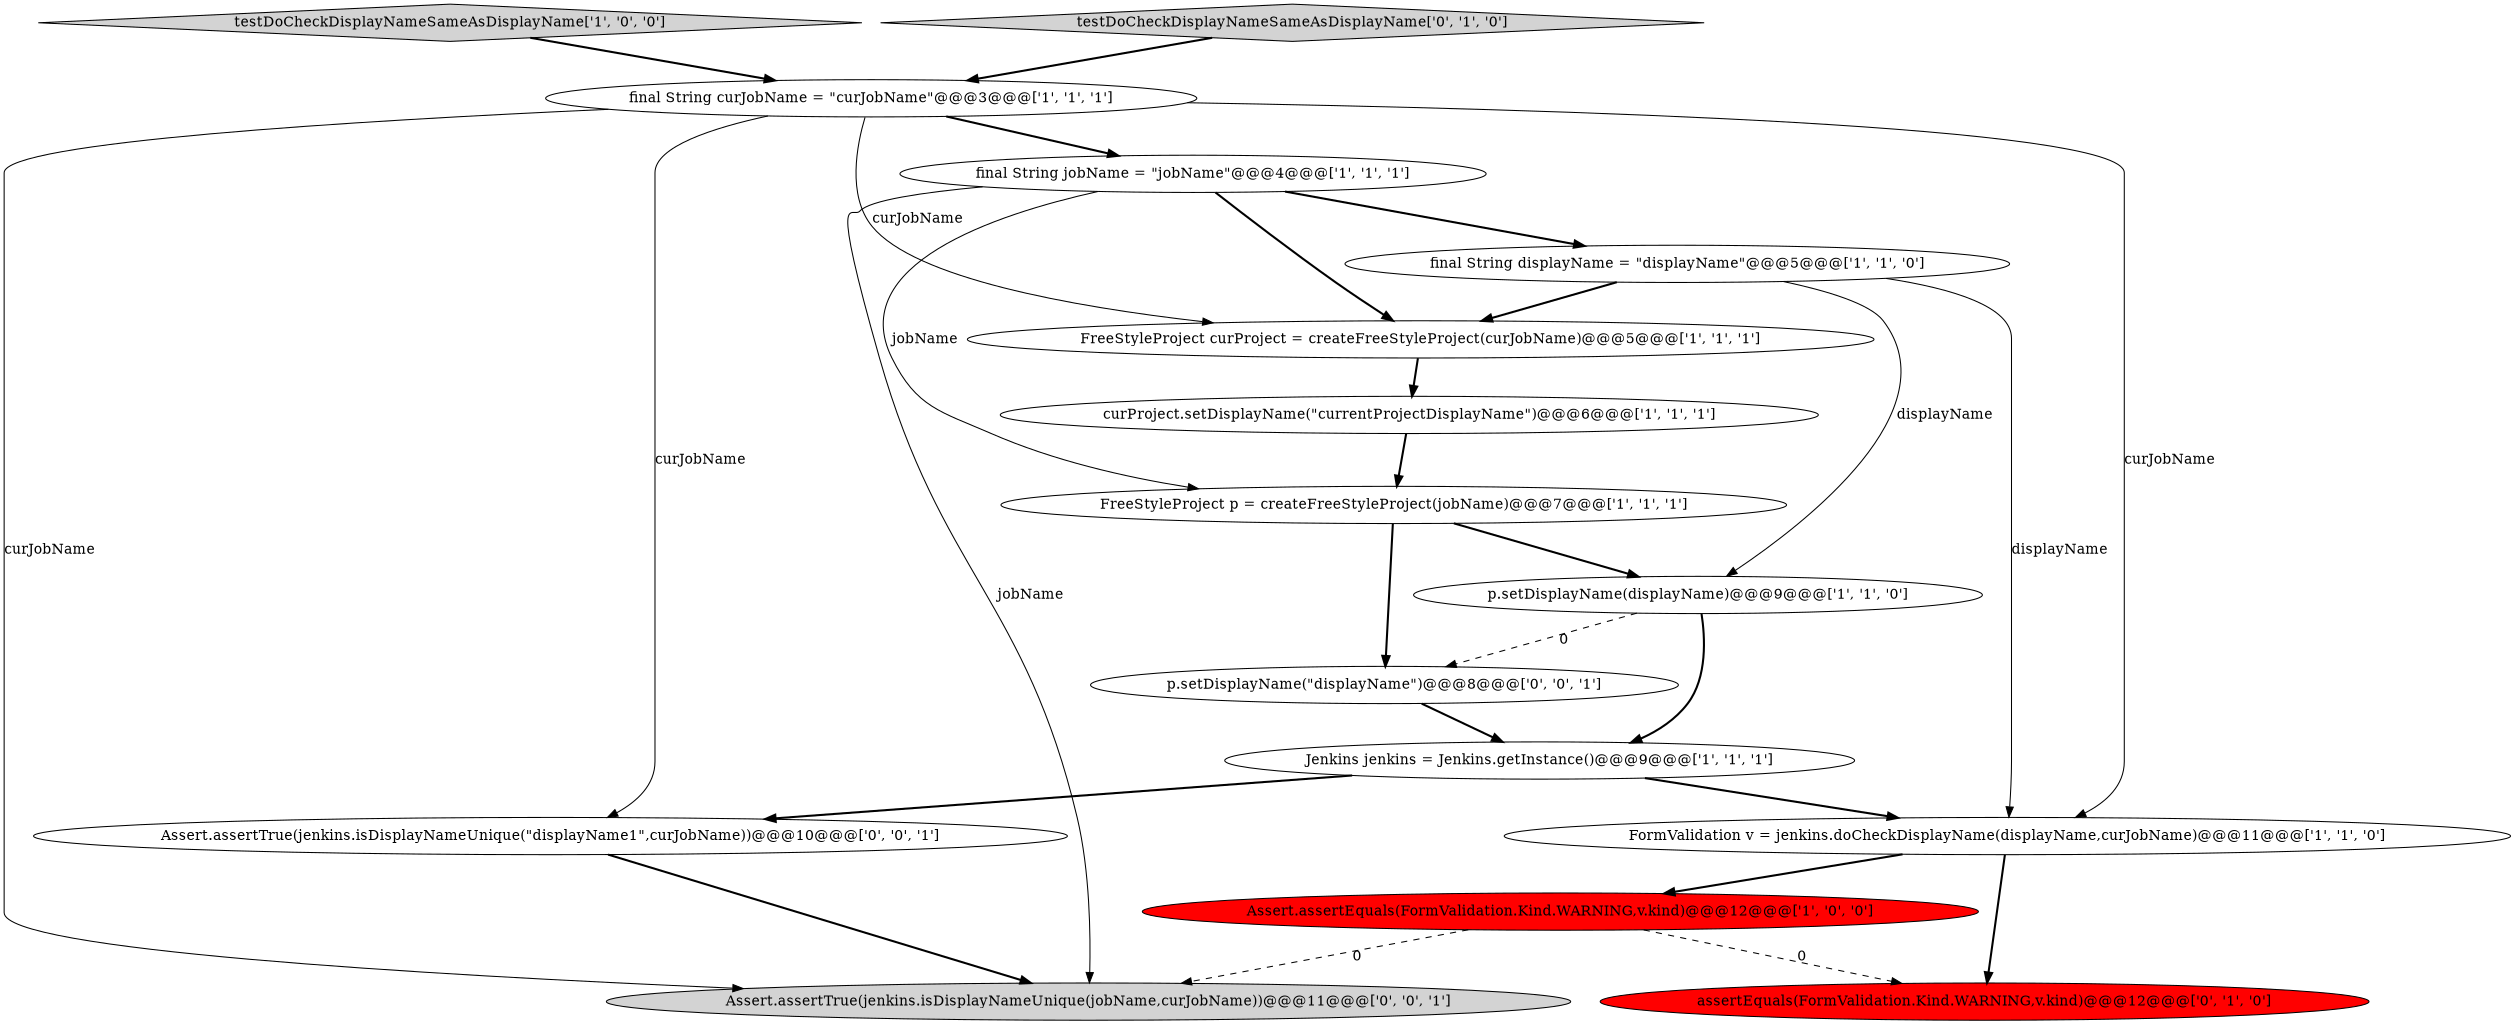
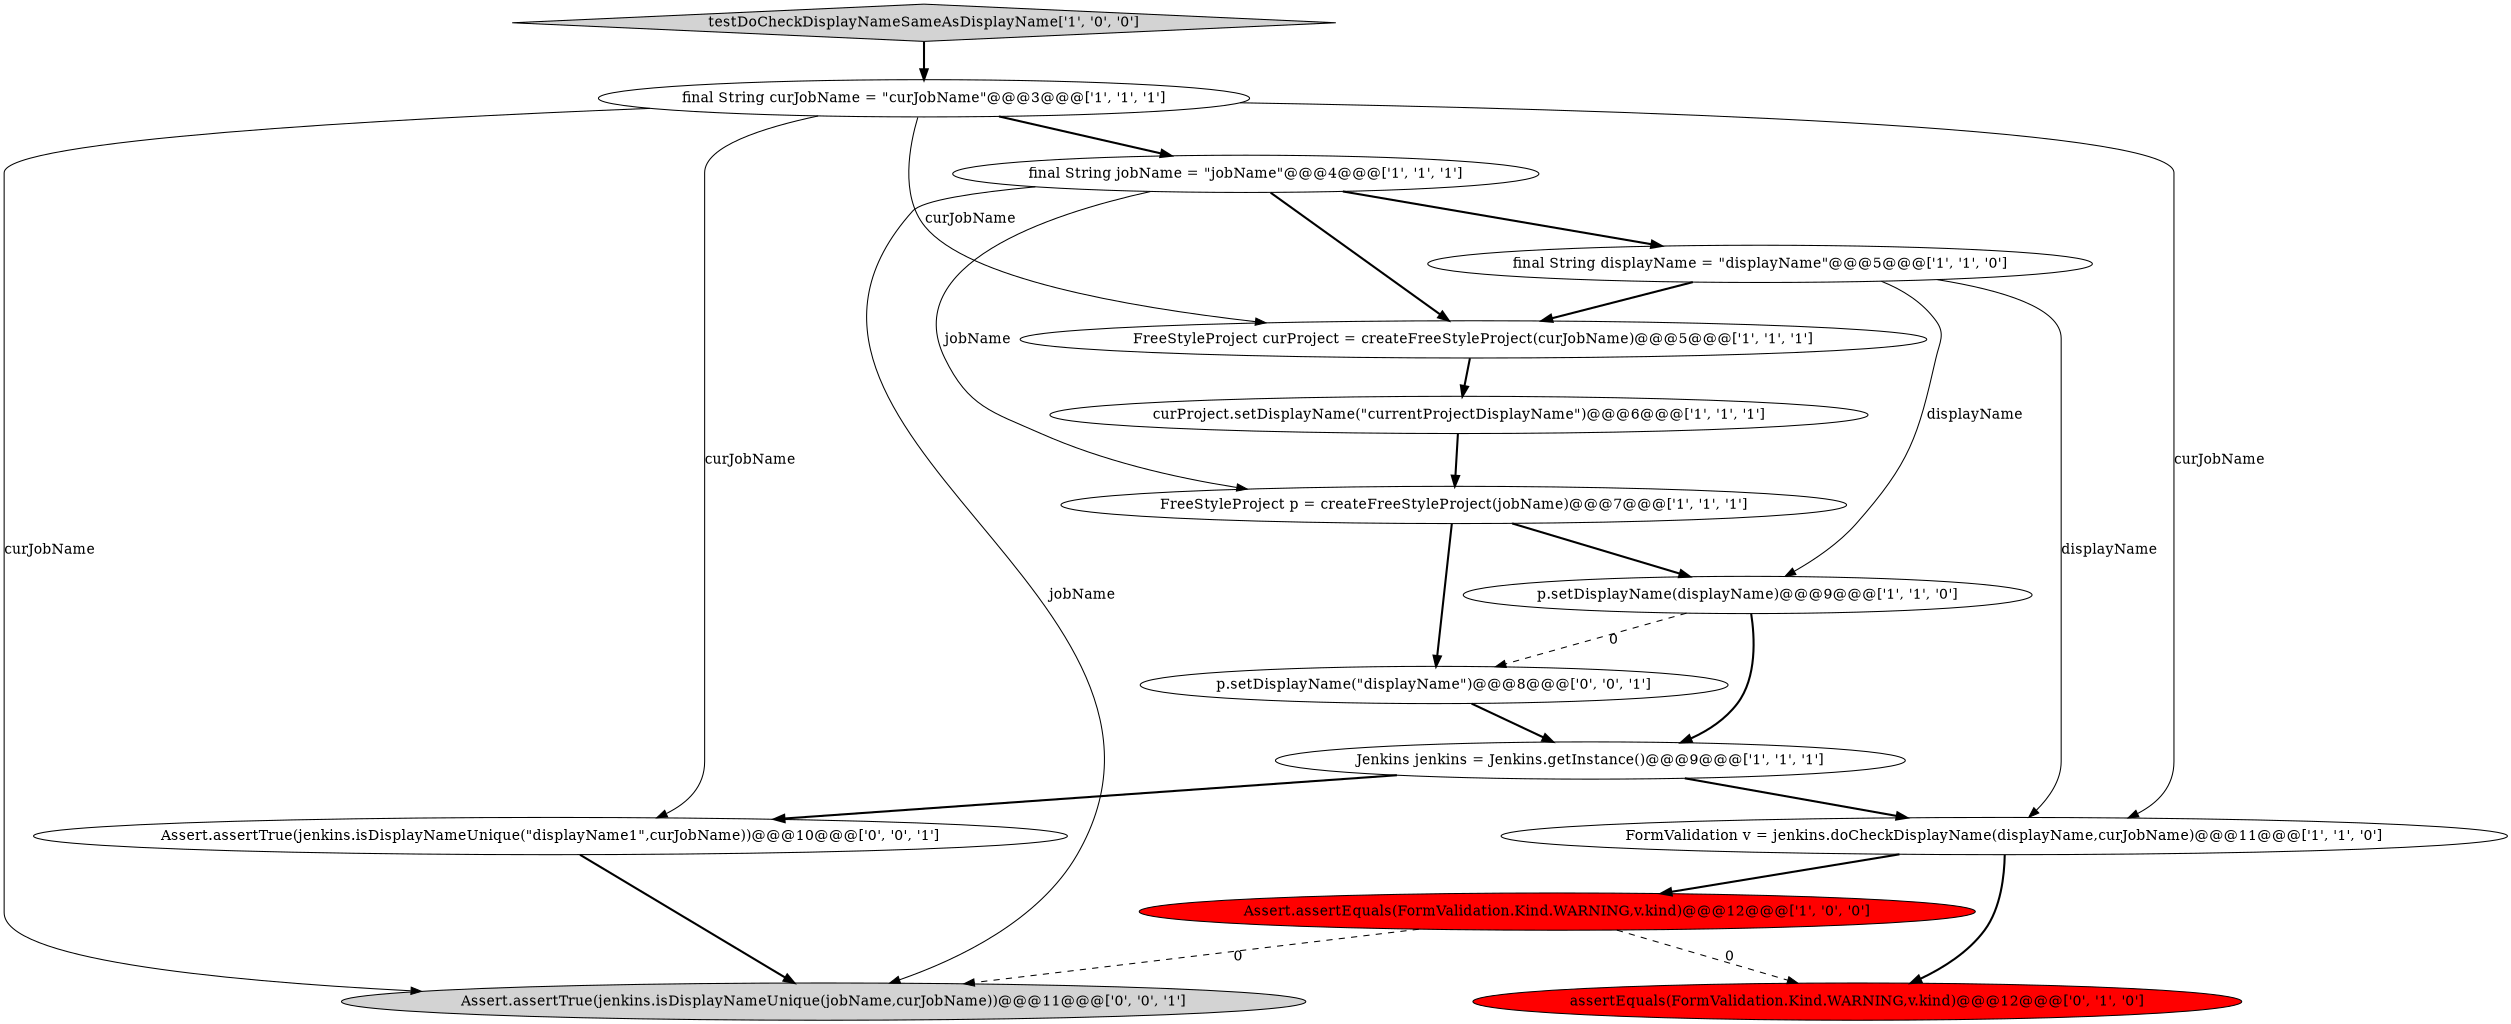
(1292, 23) -> none
